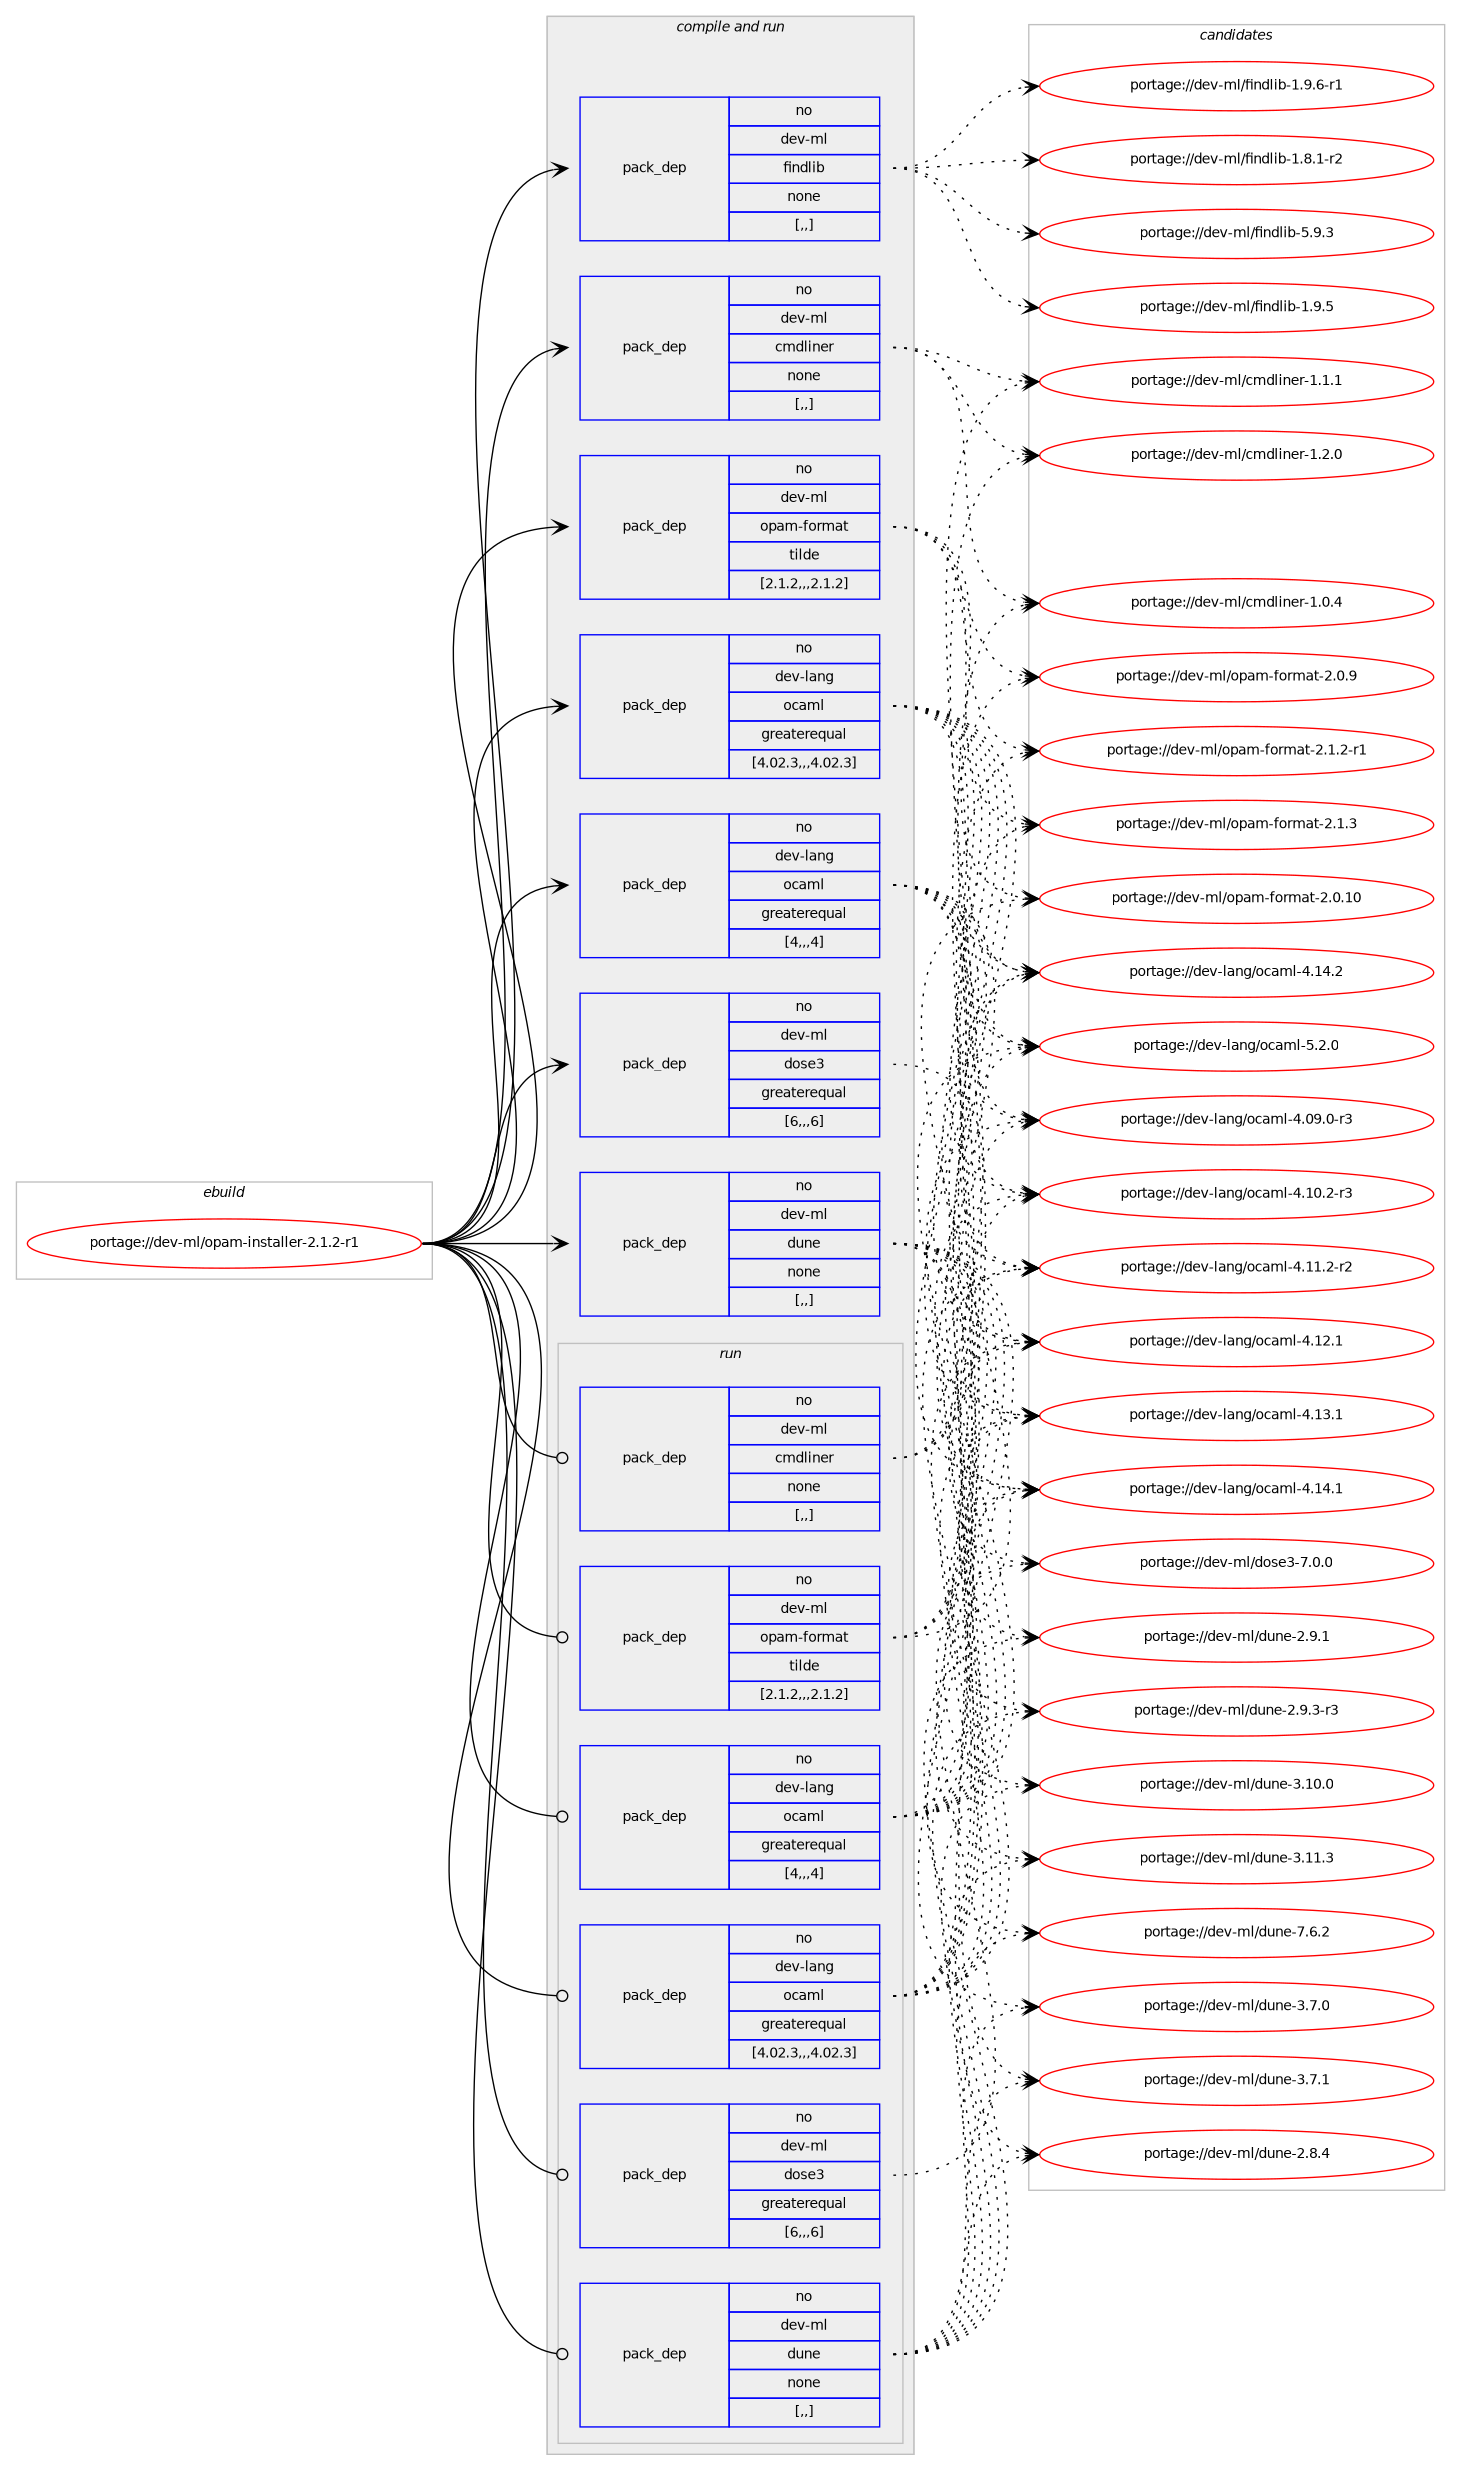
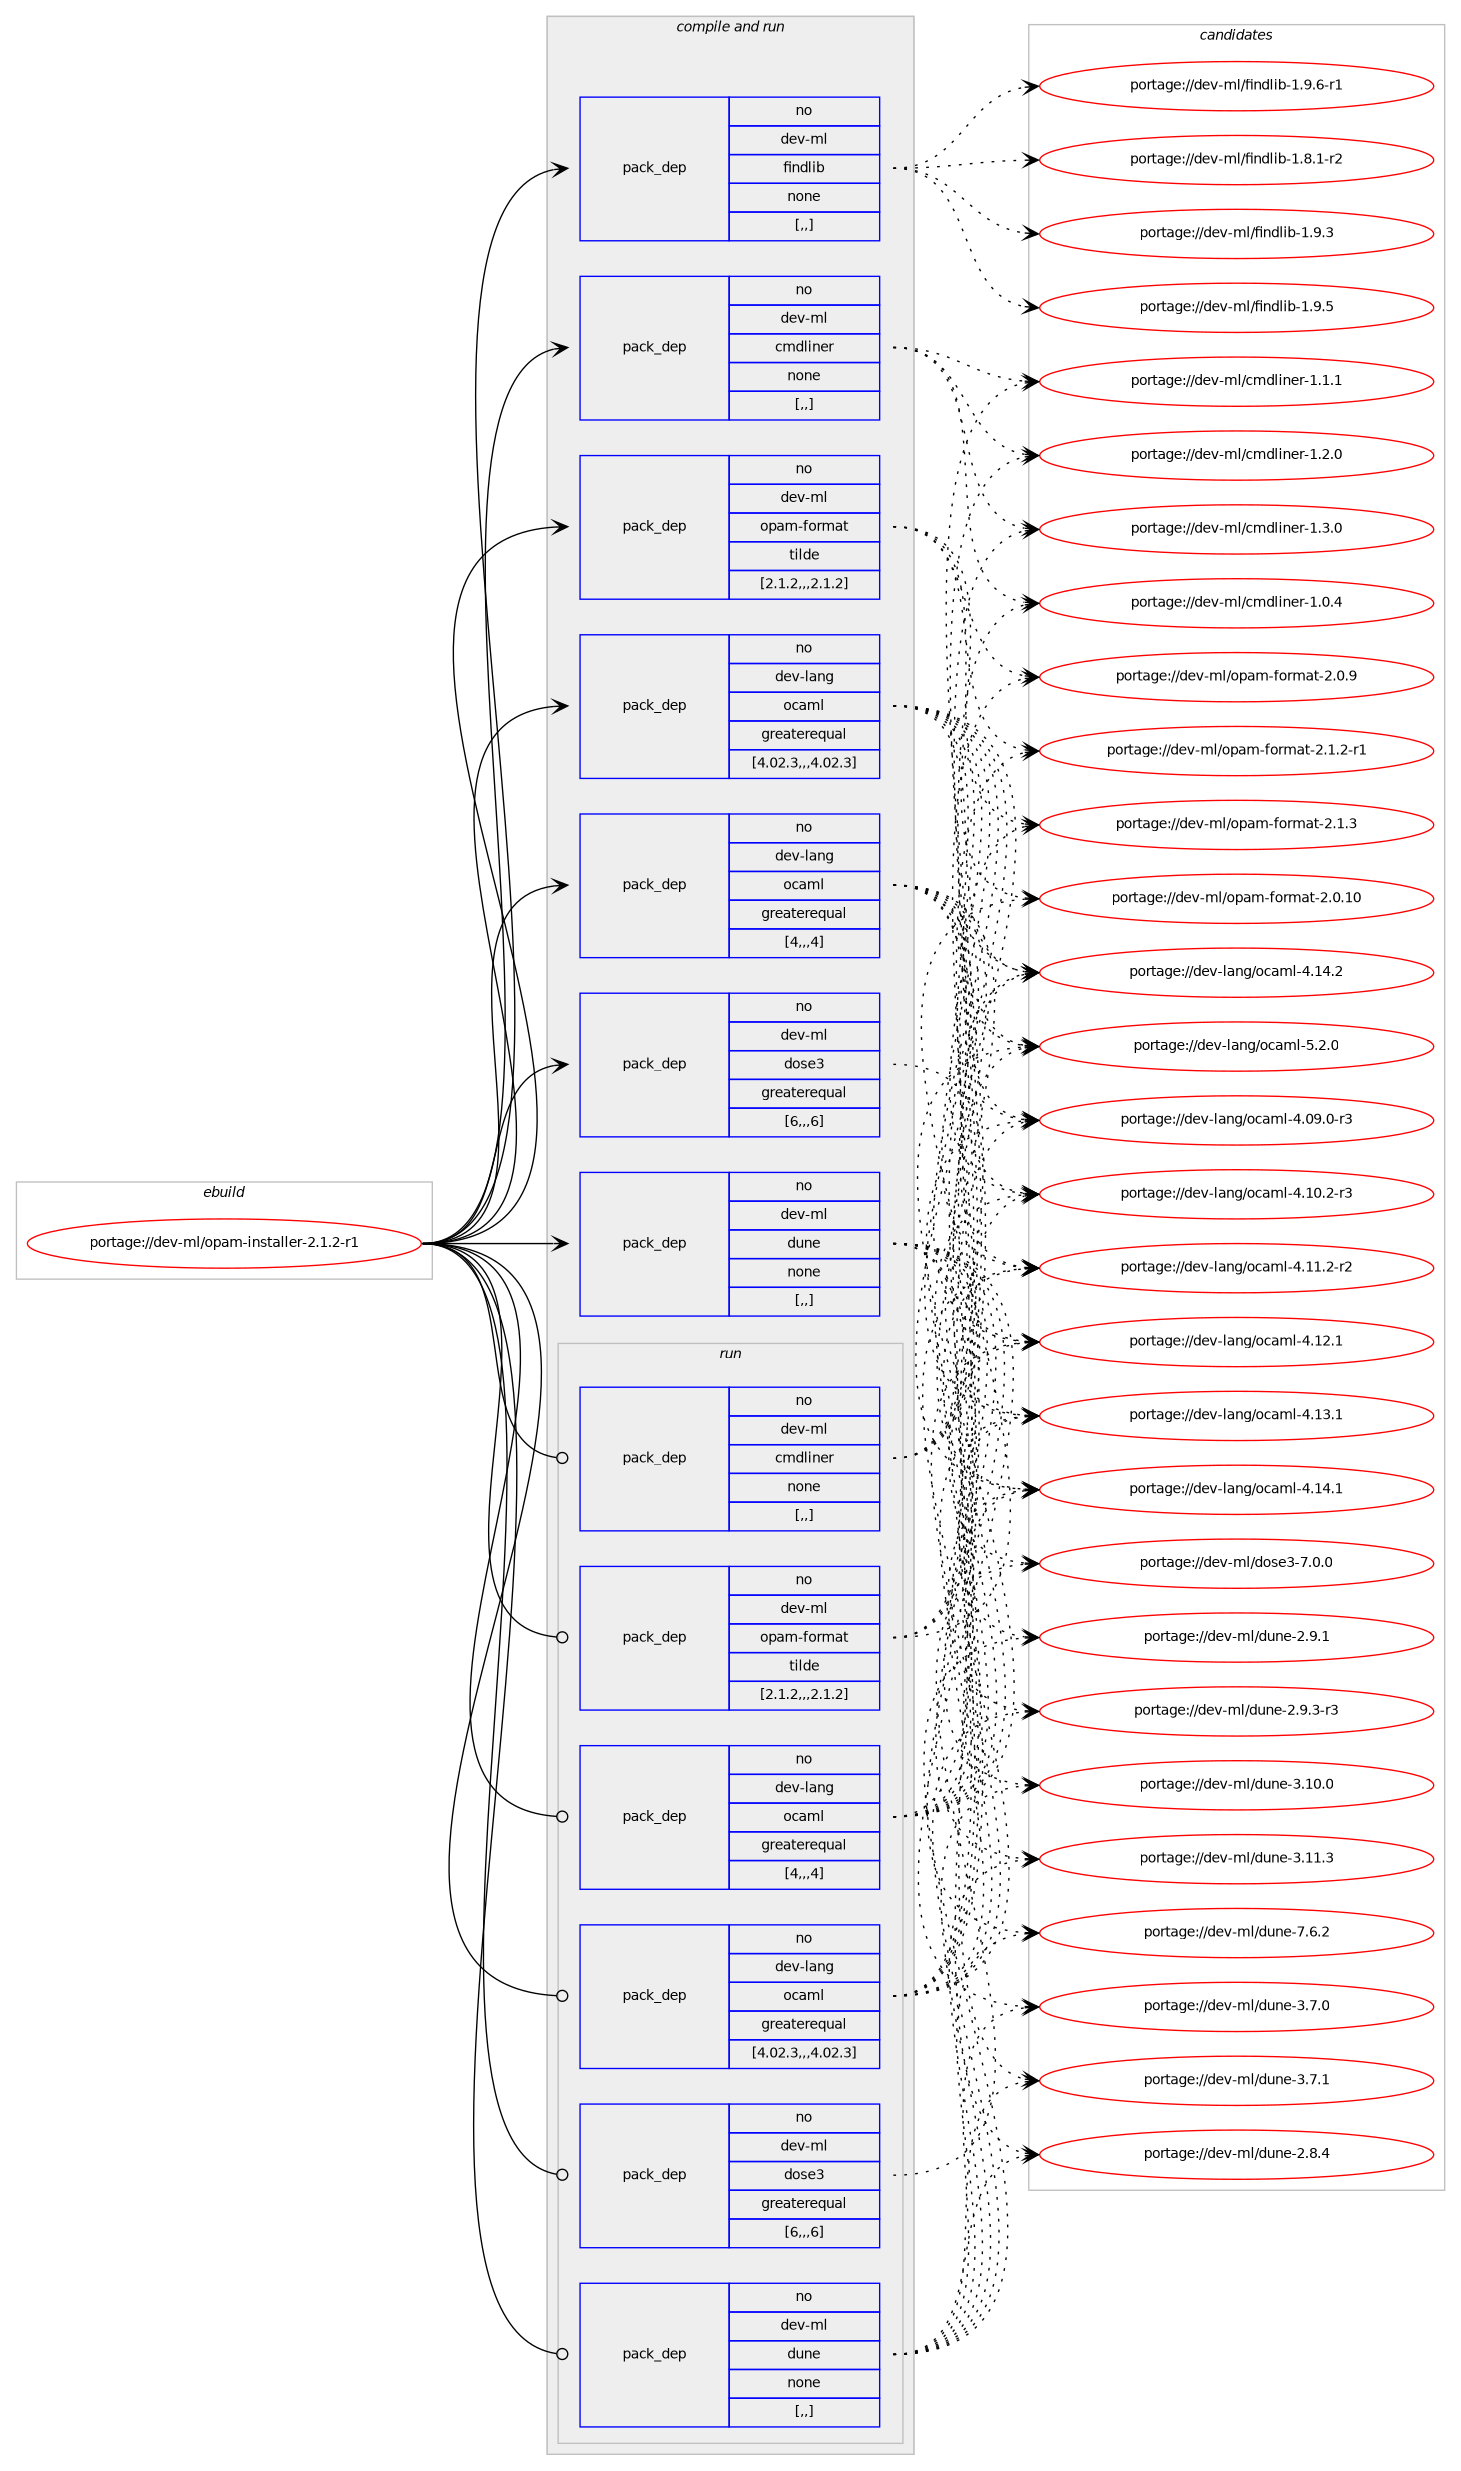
(1237, 234) -> (1237, 234)
none -> (1237, 529)
